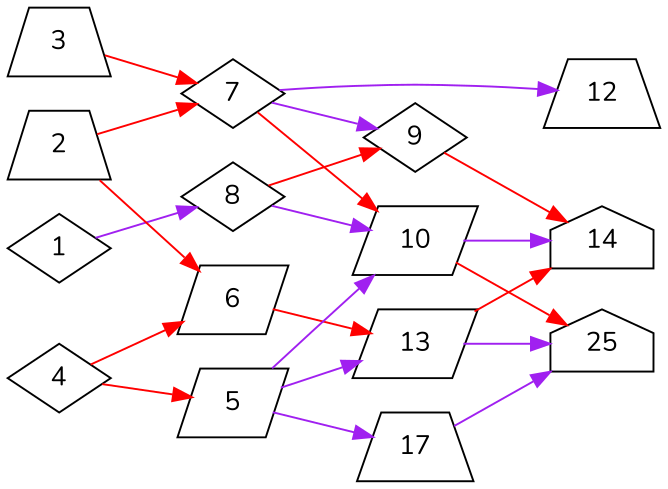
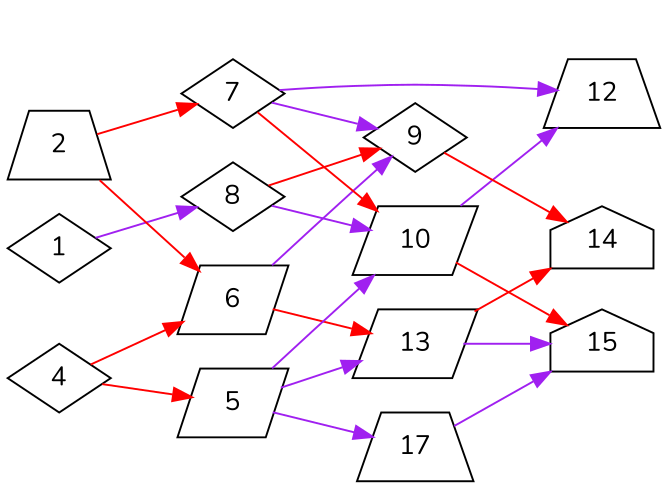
(59, 42) -> none
none -> (335, 207)
(497, 241) -> (503, 171)
(602, 344) -> (602, 344)
